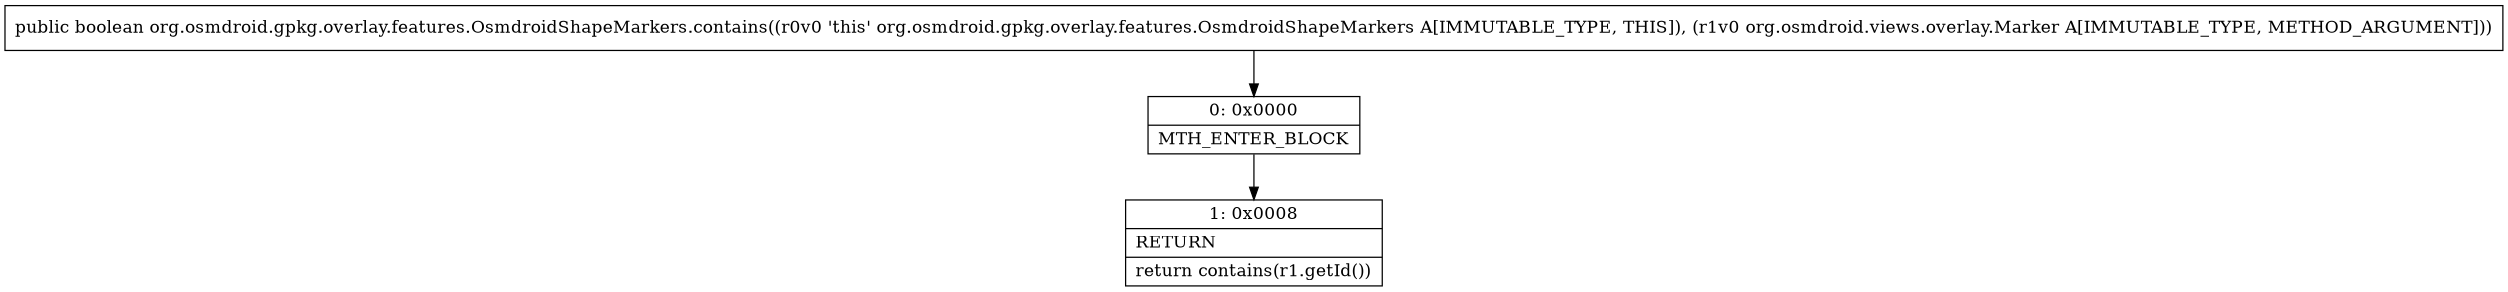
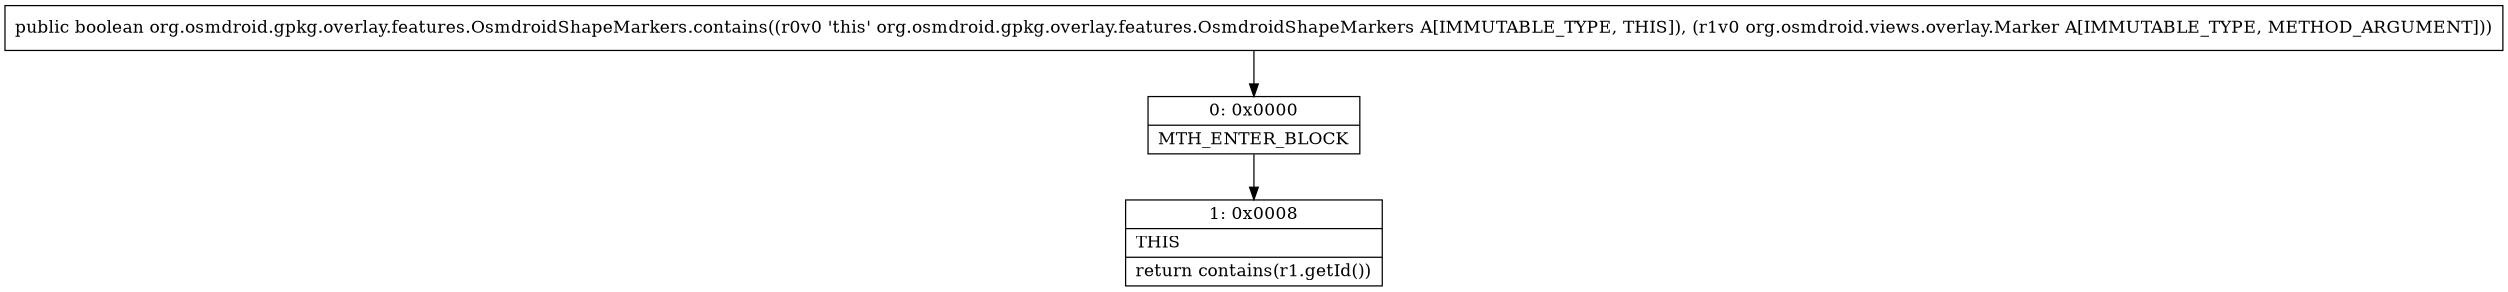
(1176, 242) -> (1159, 242)
